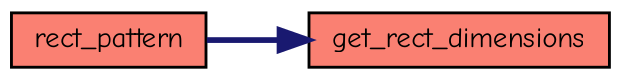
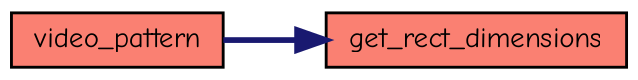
(109, 40) -> (117, 40)
